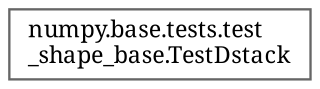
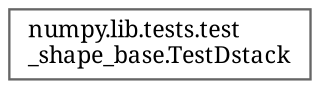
(160, 44) -> (160, 44)
